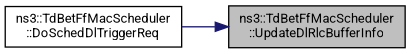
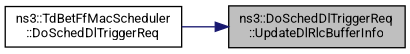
(317, 27) -> (317, 27)
